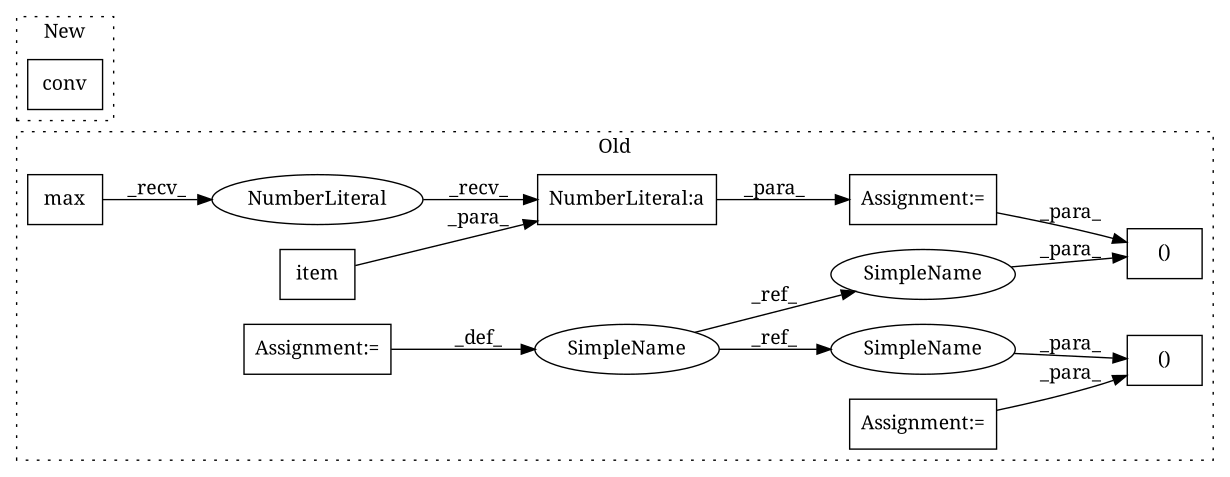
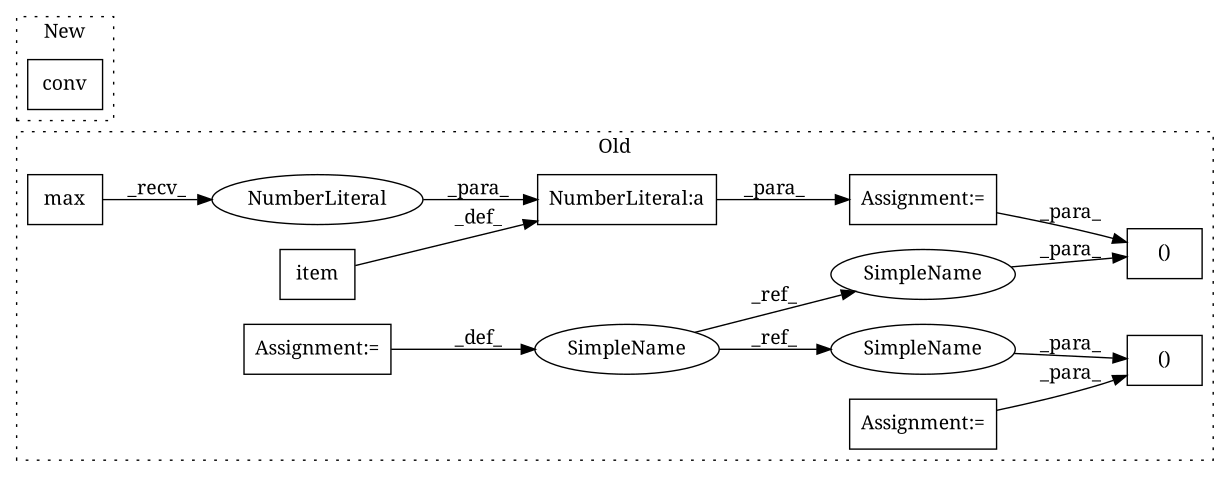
(479, 189) -> (479, 189)
(479, 218) -> (479, 218)
